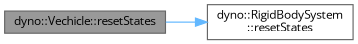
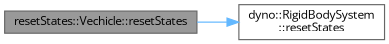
(85, 22) -> (101, 22)
